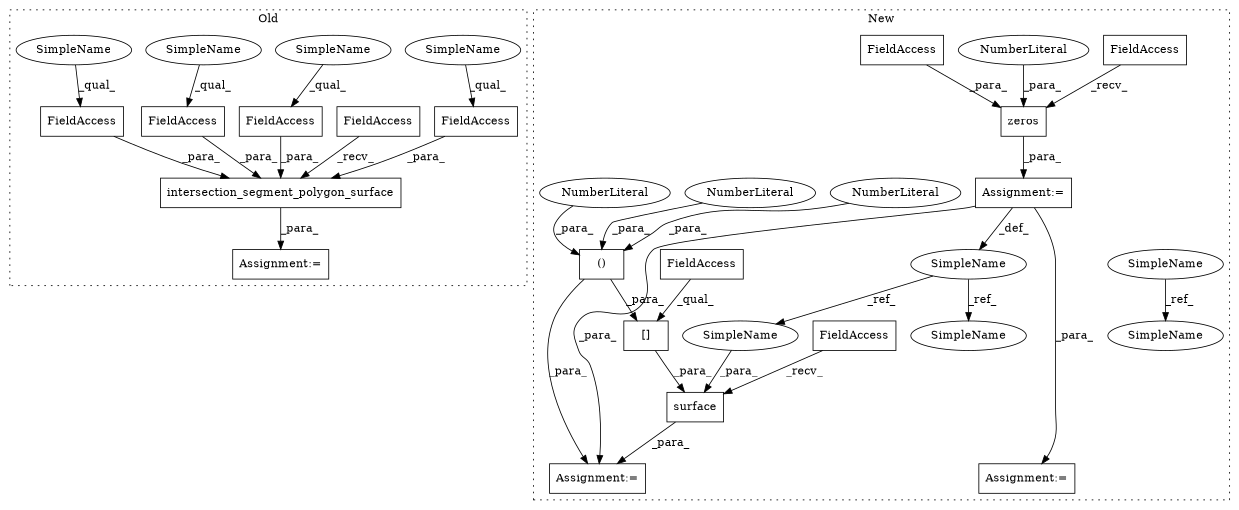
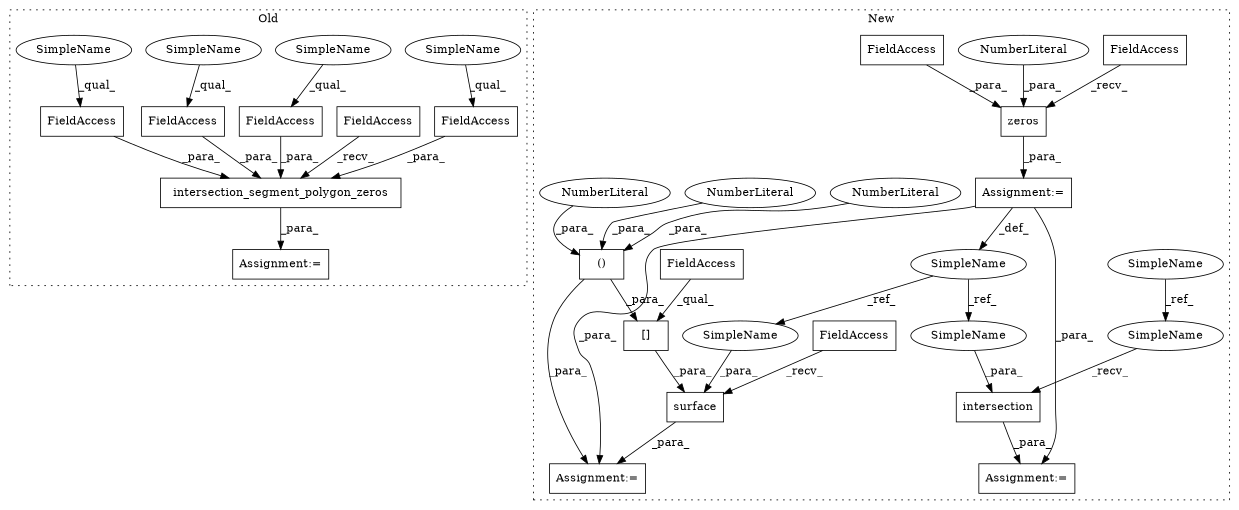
(281, 193) -> (281, 193)
none -> (998, 407)
